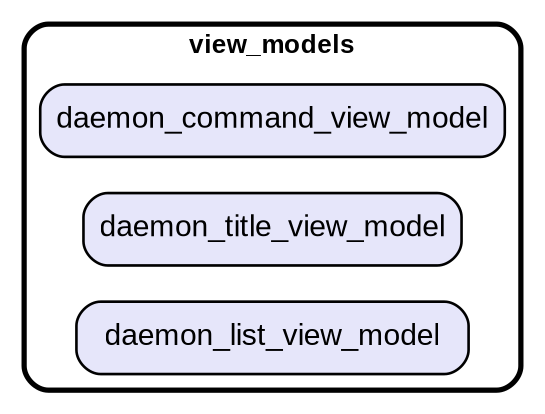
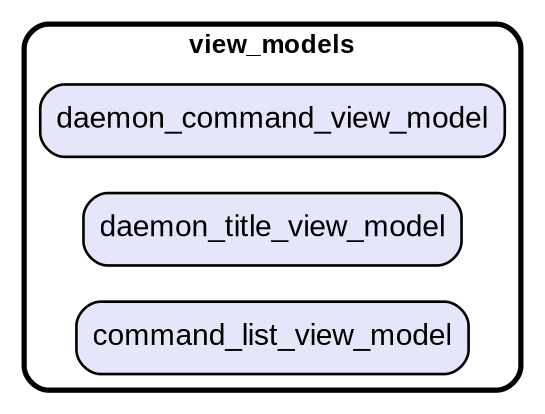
(273, 338) -> (273, 338)
